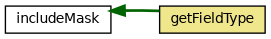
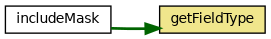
(142, 11) -> (128, 29)
